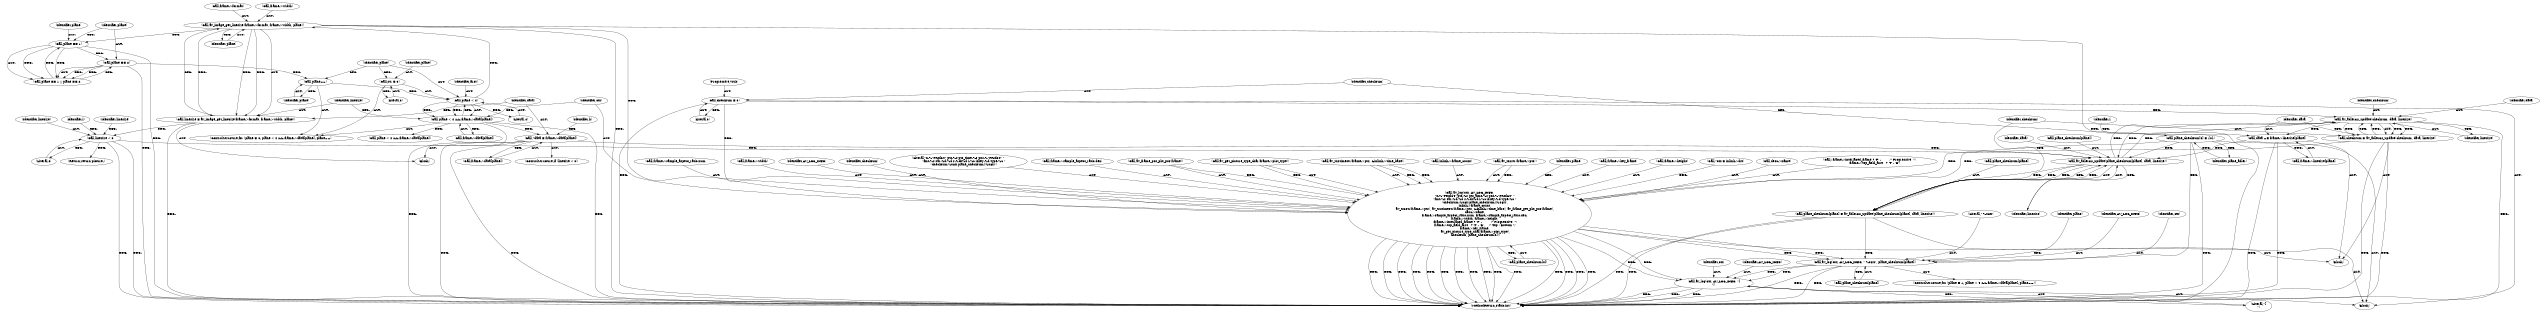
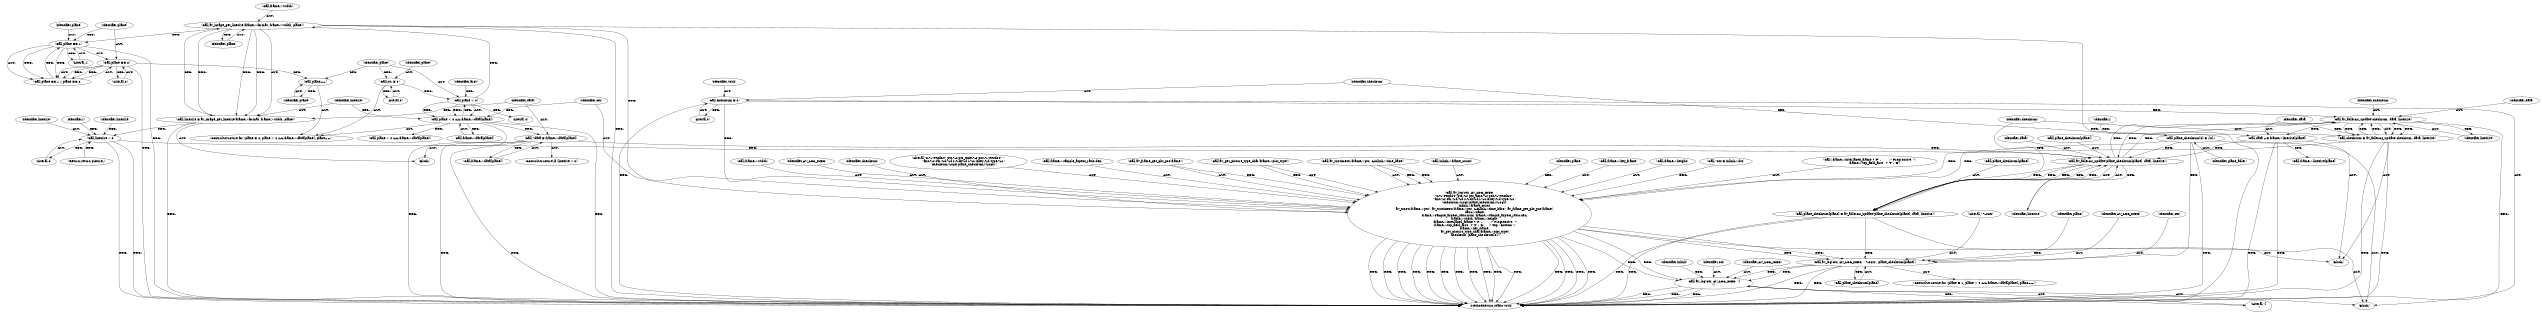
(228, 6) -> none
(100, 54) -> (100, 54)
(50, 63) -> (50, 63)
none -> (81, 63)
(110, 72) -> (110, 72)
(298, 72) -> (298, 72)
none -> (120, 82)
(724, 82) -> (724, 82)
(390, 88) -> none
(429, 91) -> (429, 91)
(470, 91) -> (470, 91)
(504, 106) -> none
(497, 110) -> (497, 110)
(583, 120) -> none
(2224, 145) -> none
(2207, 148) -> (2207, 148)
(2299, 148) -> (2299, 148)
(2307, 148) -> none
(96, 150) -> (85, 150)
(676, 162) -> none
(1156, 162) -> (1156, 162)
(1515, 162) -> none
(1777, 162) -> none
(1528, 262) -> none
none -> (1674, 262)
(1491, 306) -> (1491, 306)
